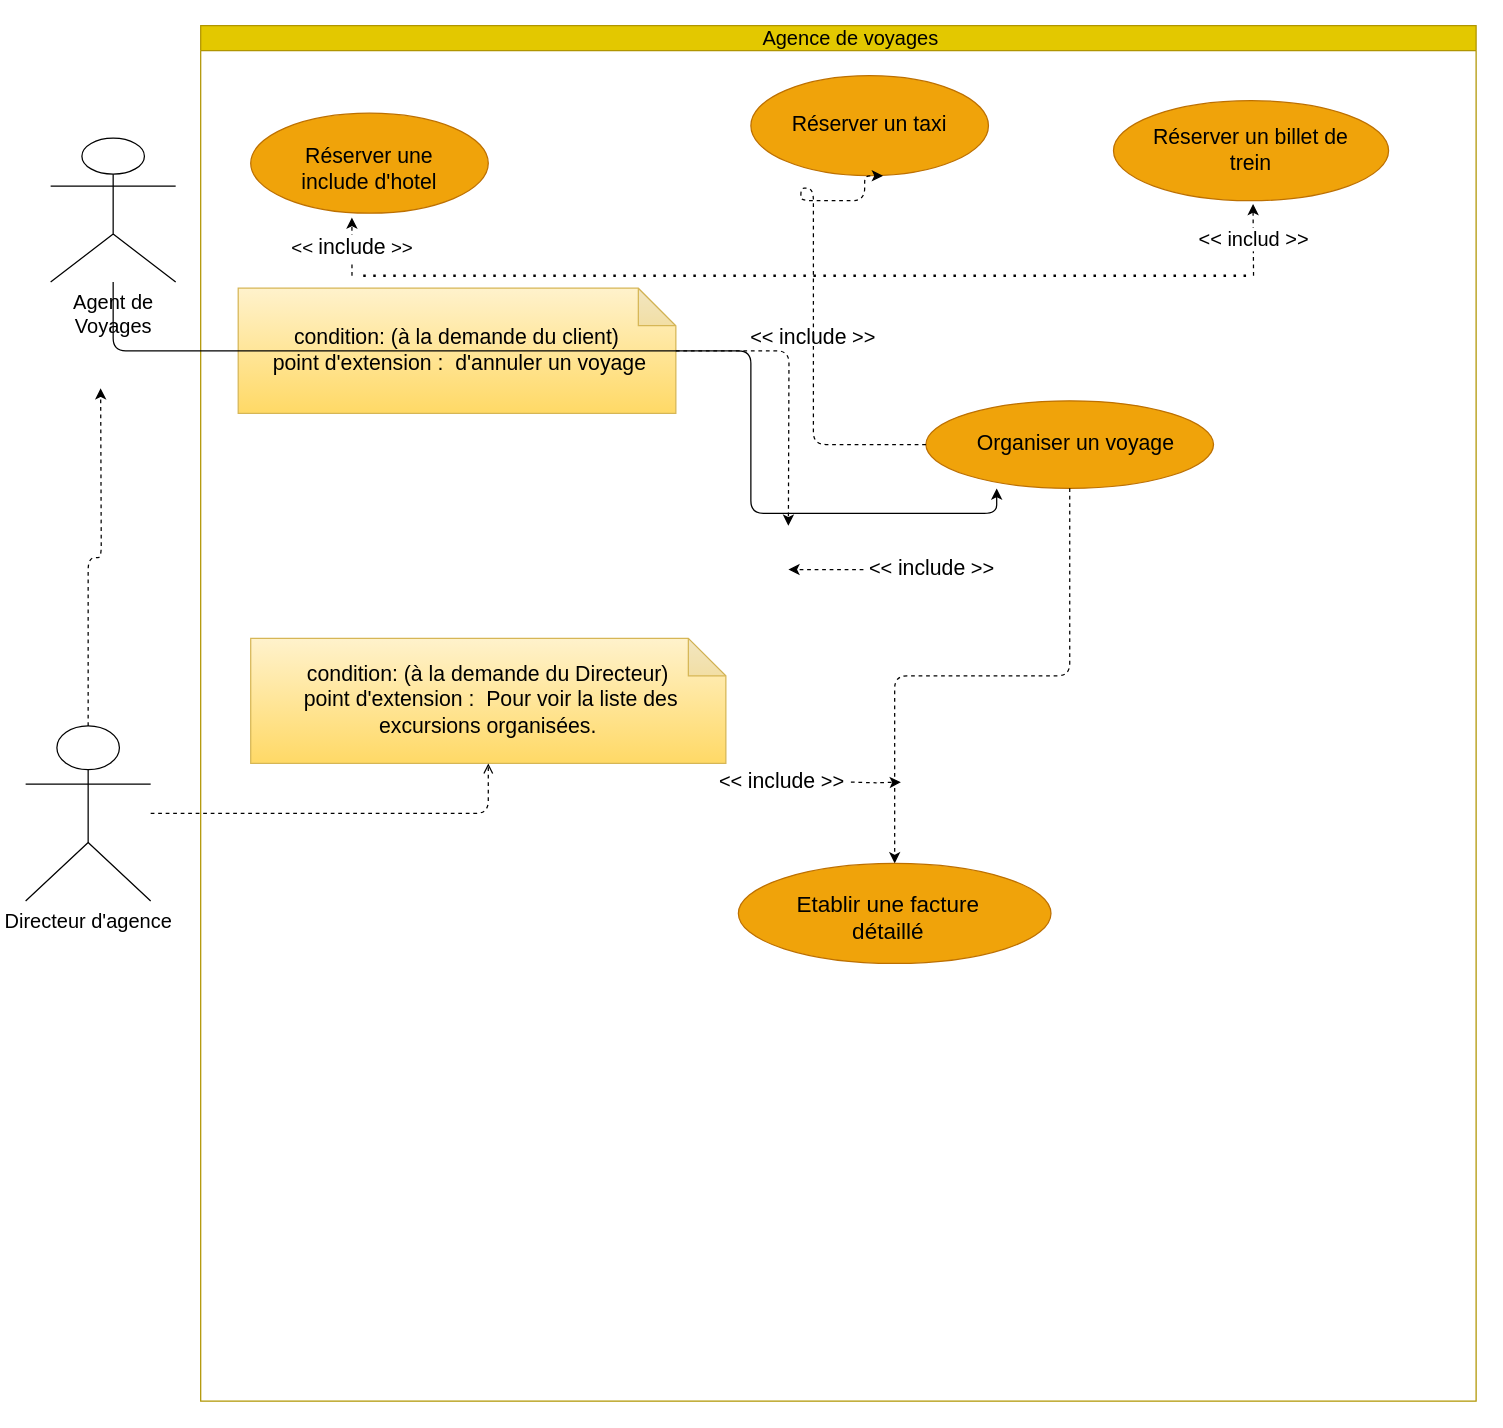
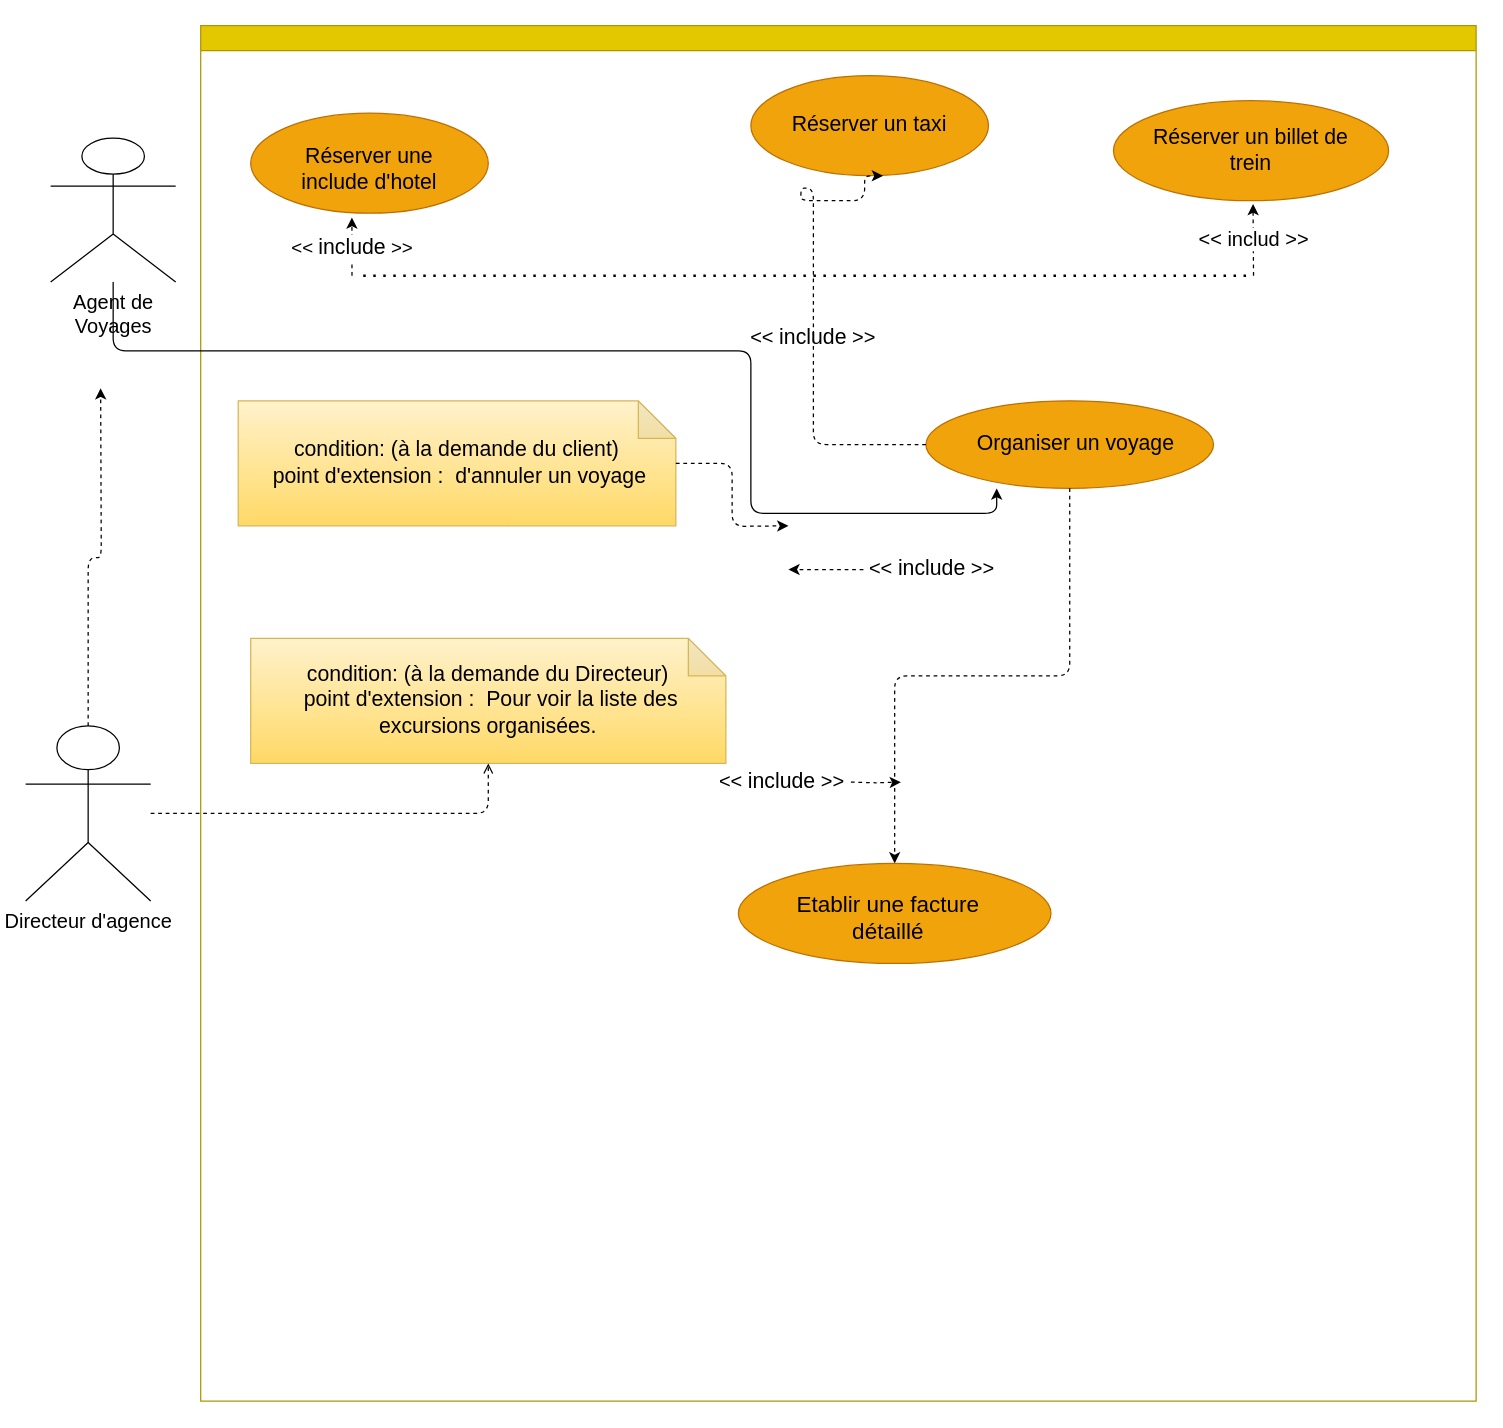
(851, 38) -> none
(457, 351) -> (457, 463)
